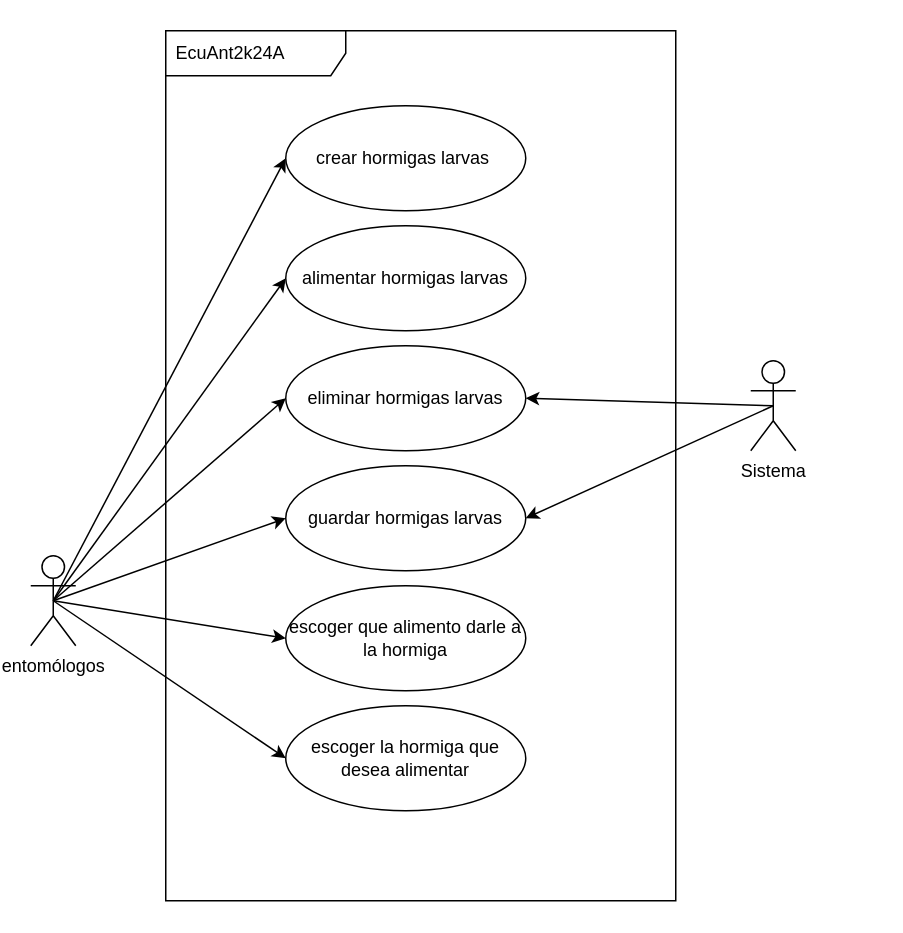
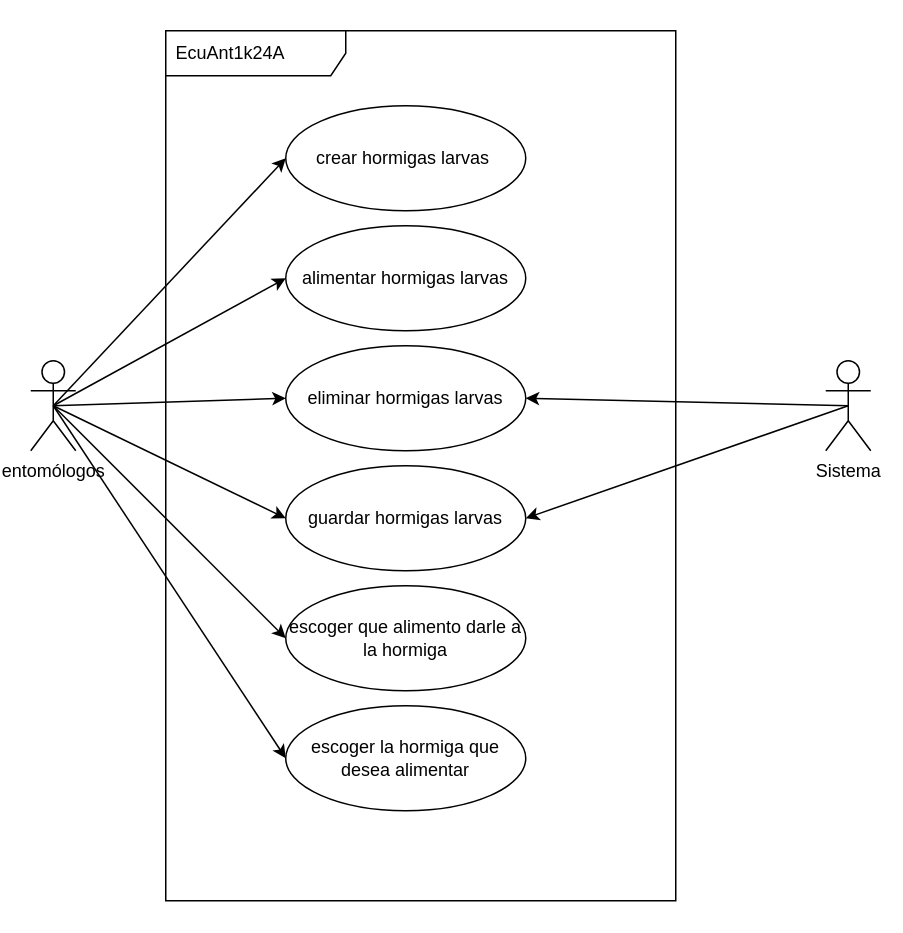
(232, 53) -> (232, 53)
(773, 406) -> (848, 406)
(53, 601) -> (53, 406)
